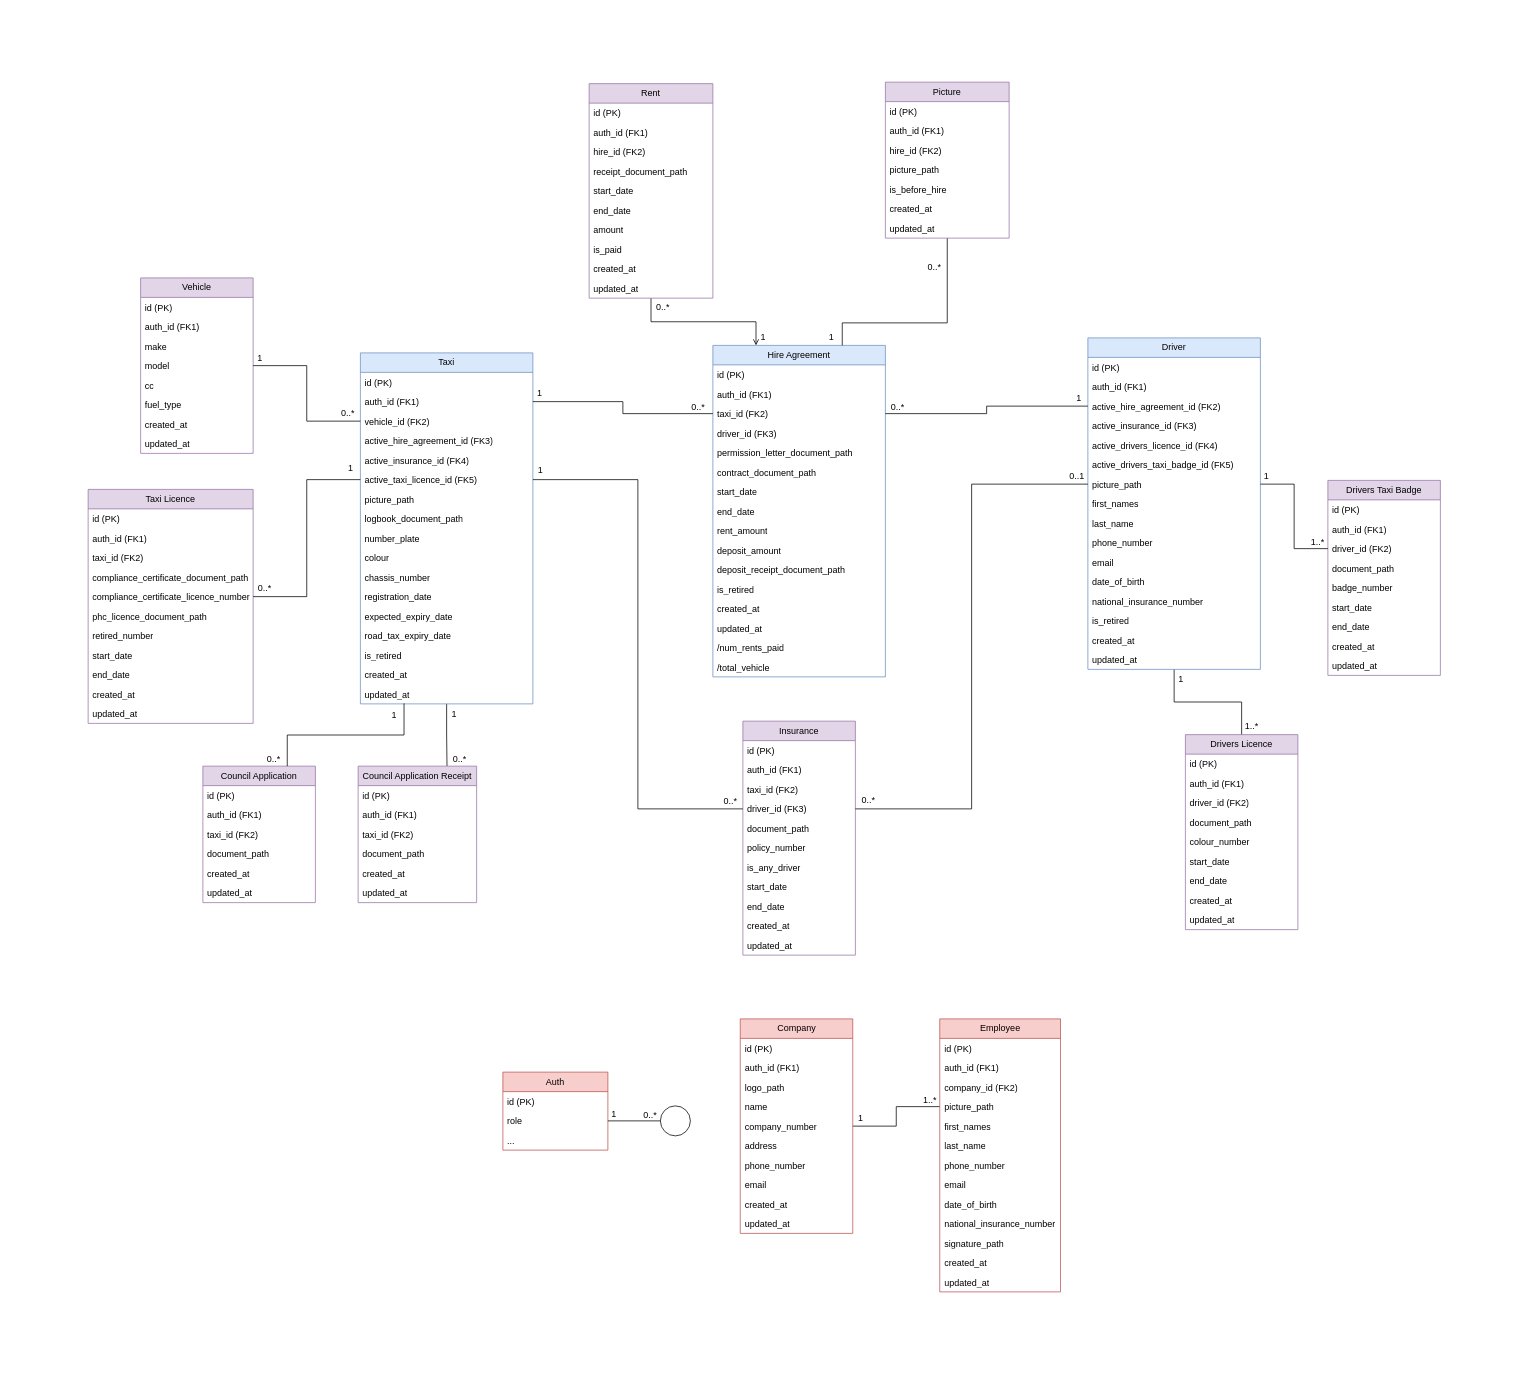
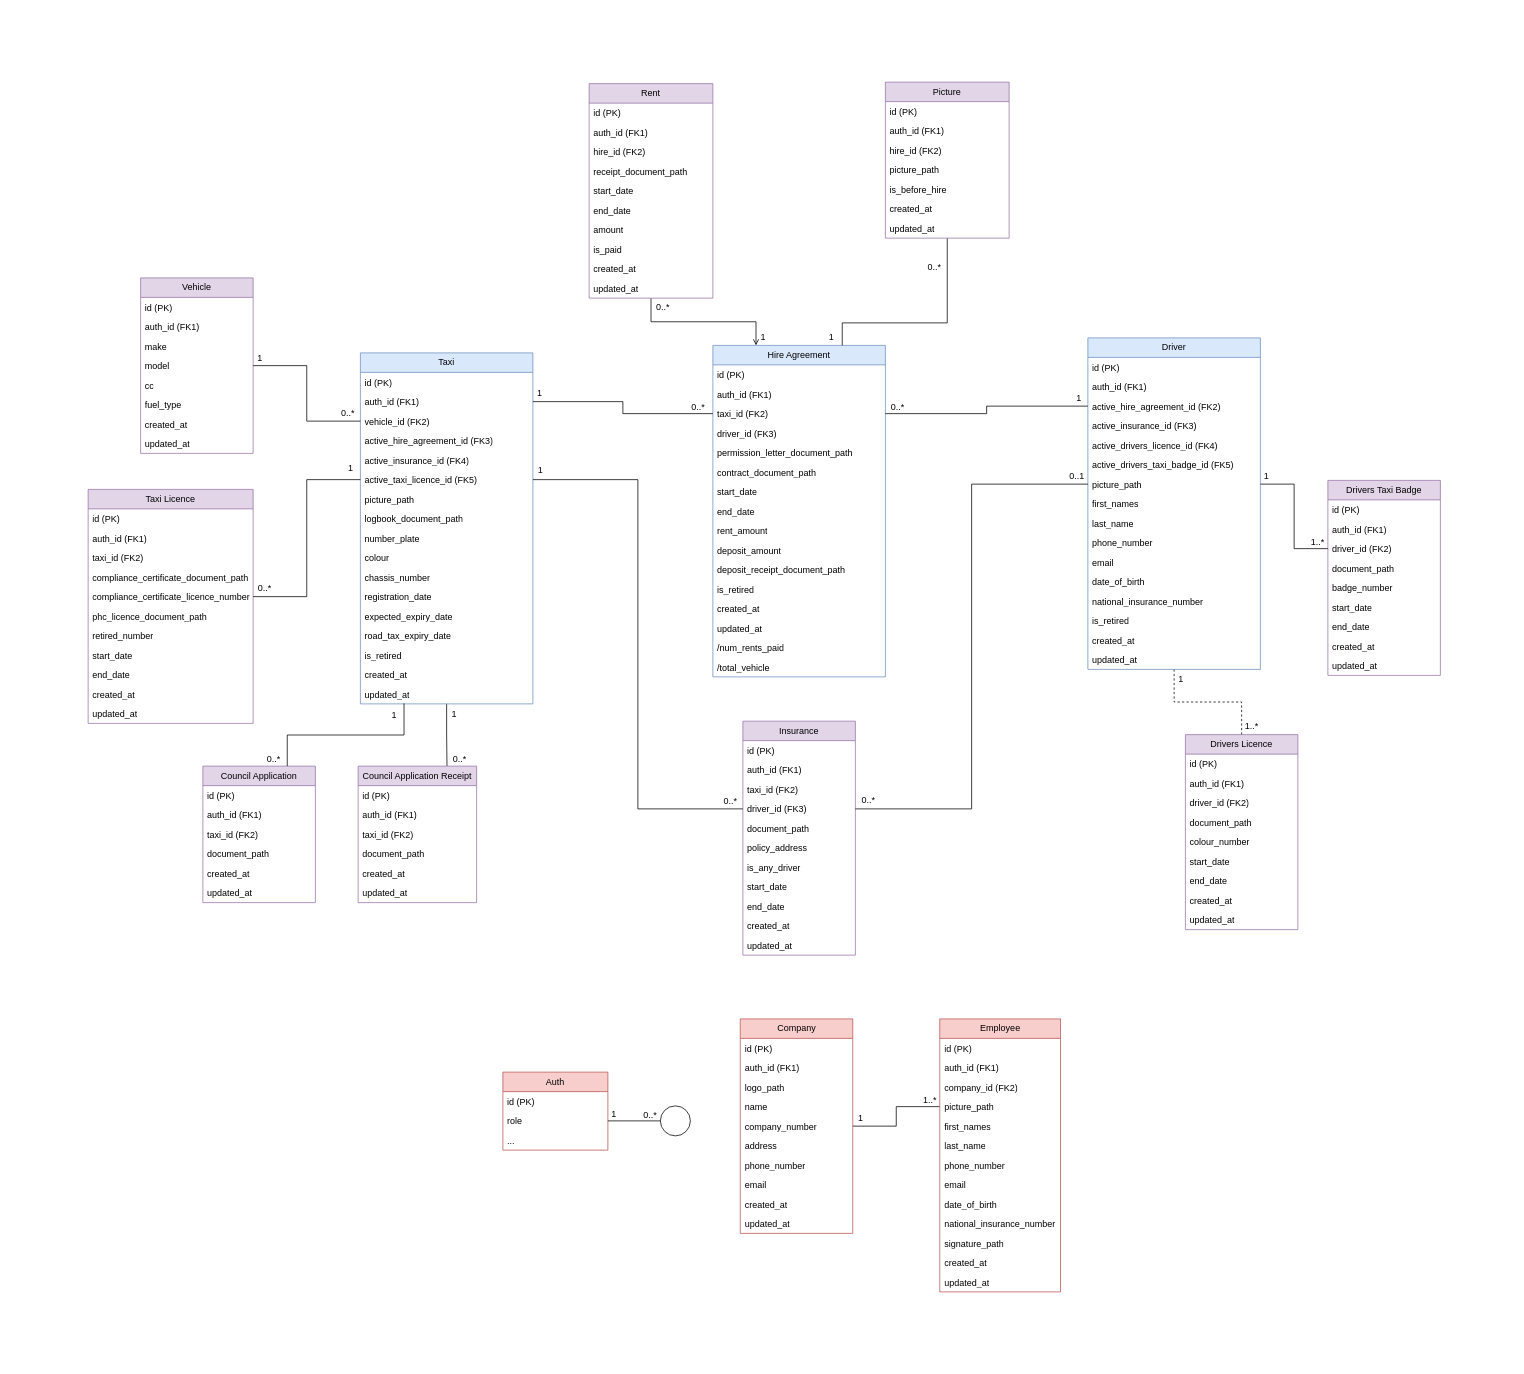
(1207, 702) -> (1207, 702)
(778, 849) -> (780, 849)
